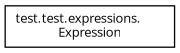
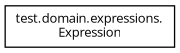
(90, 27) -> (90, 27)
